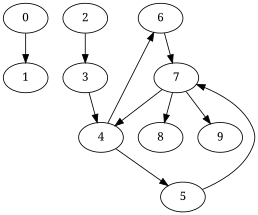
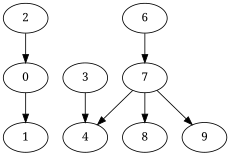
(85, 44) -> (26, 44)
(129, 81) -> none
(183, 197) -> none
